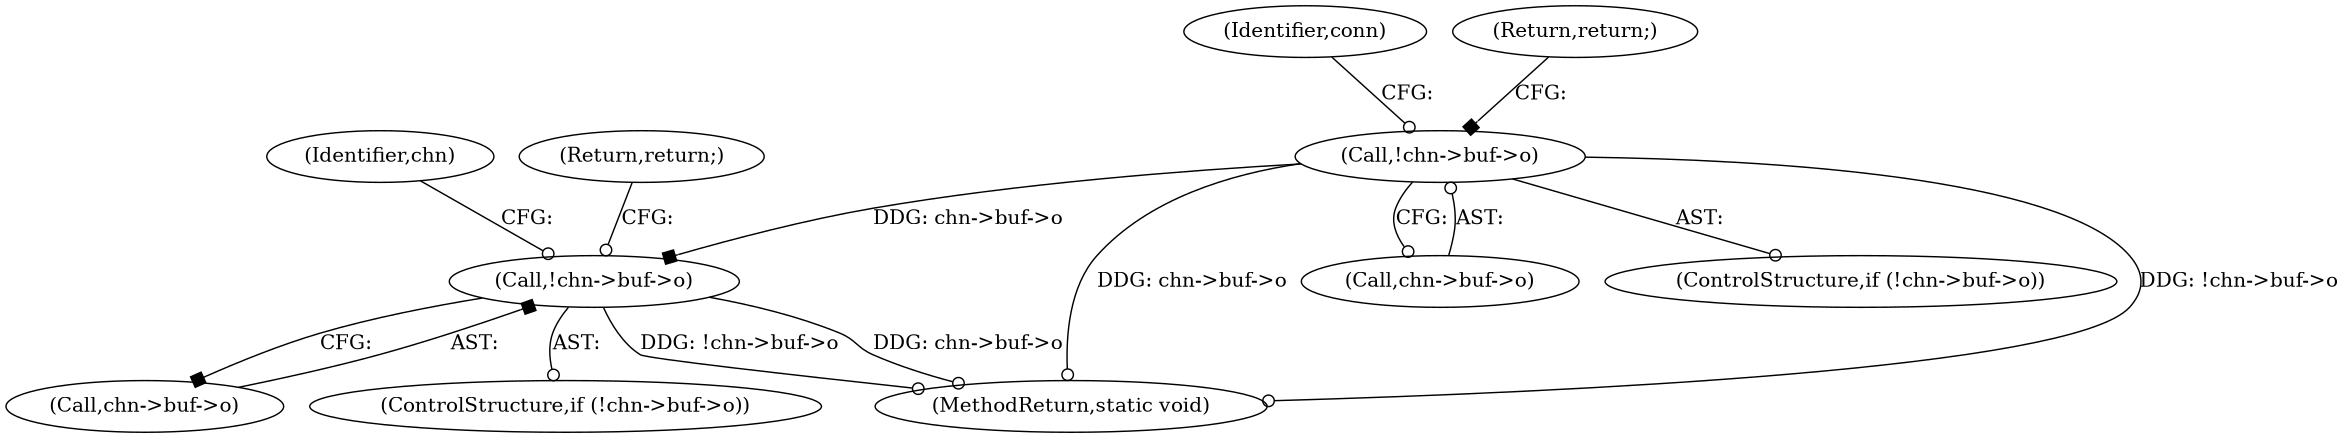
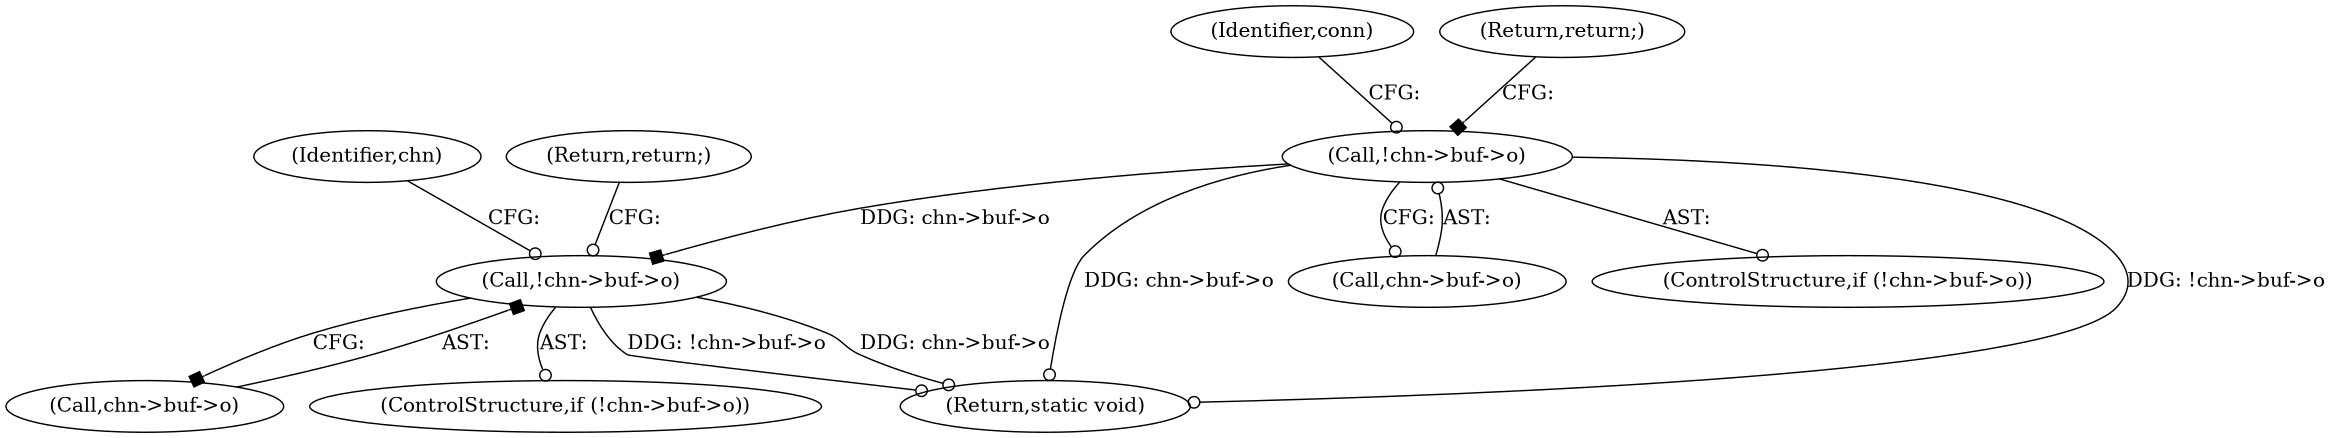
(1071, 406) -> (1045, 406)
